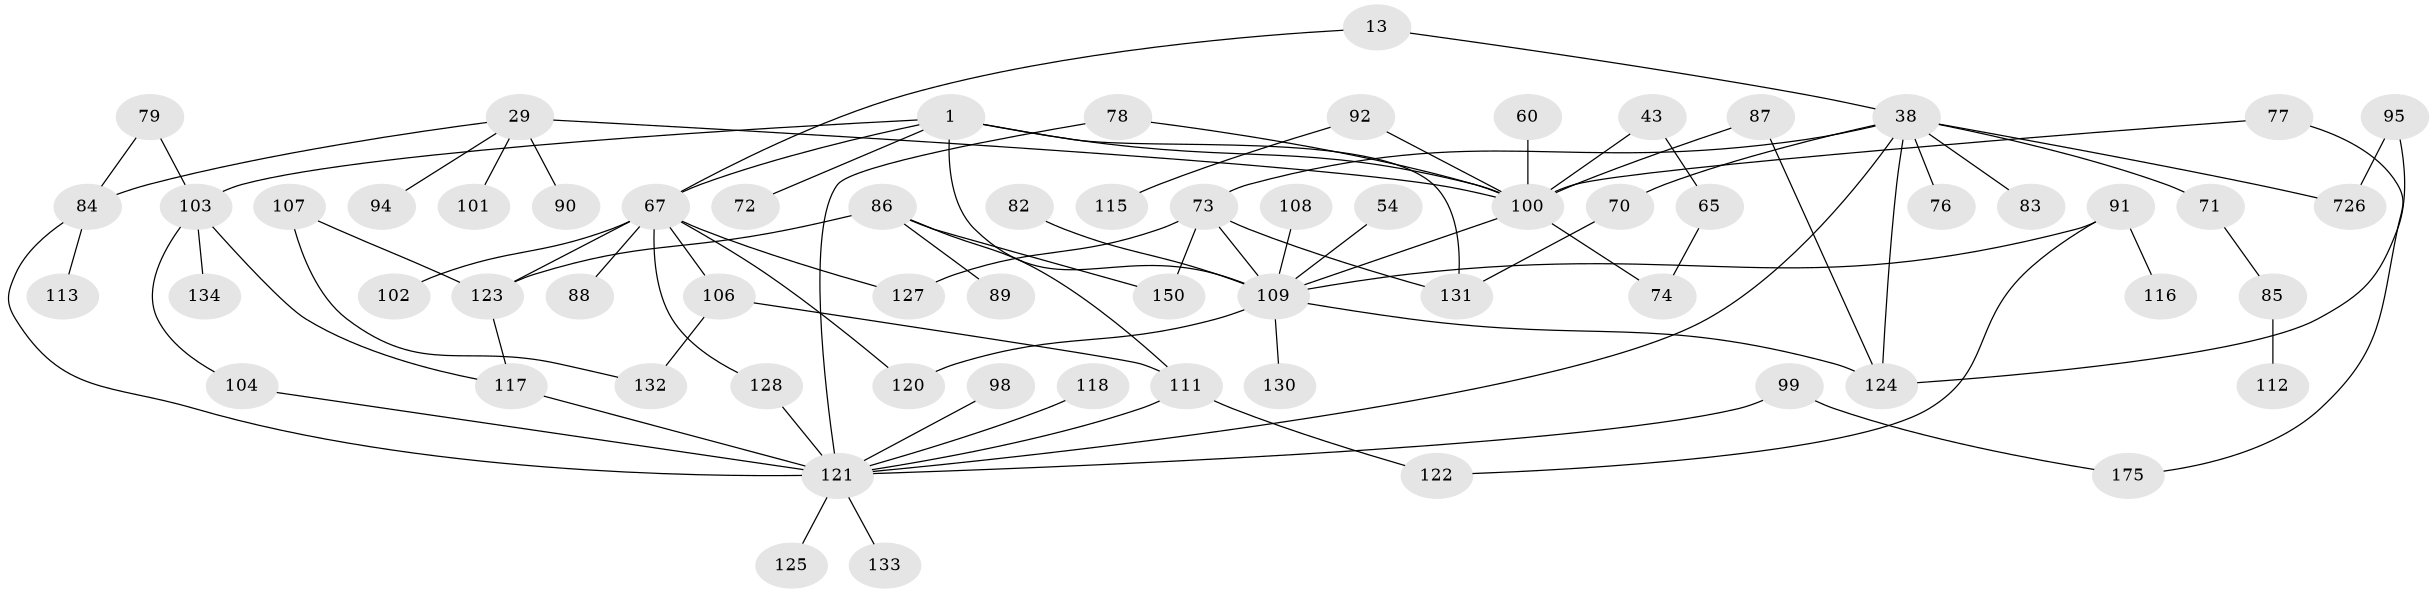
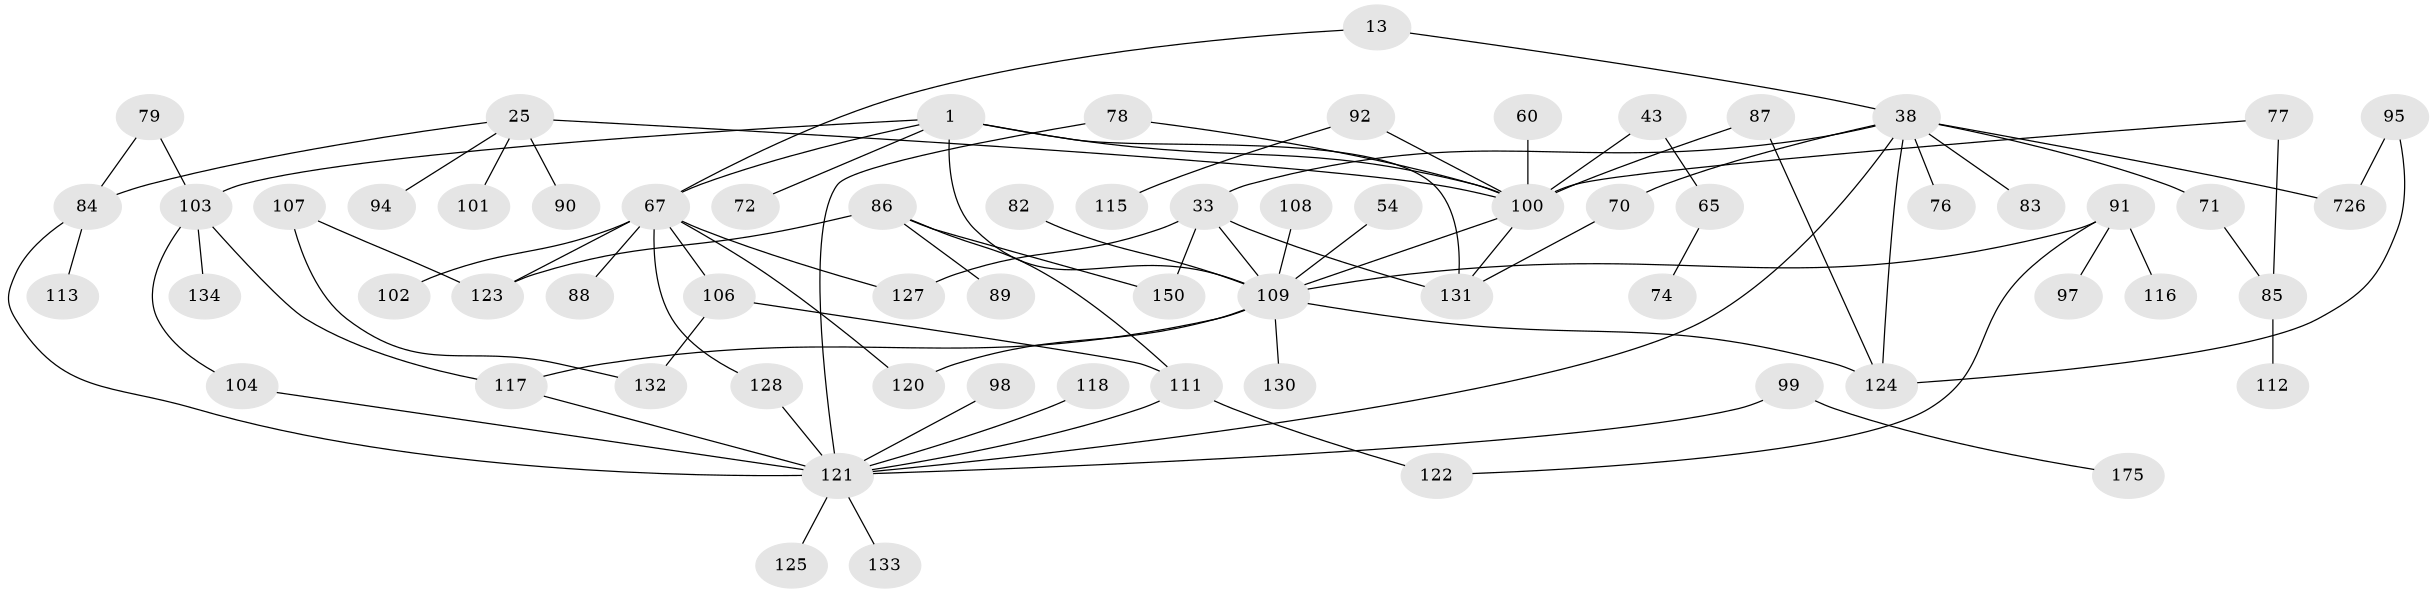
(520, 117) -> (520, 117)
(1204, 207) -> (1204, 207)
(1595, 252) -> (1492, 252)
none -> (2069, 297)
(2373, 335) -> (2276, 207)
(499, 341) -> (895, 348)
